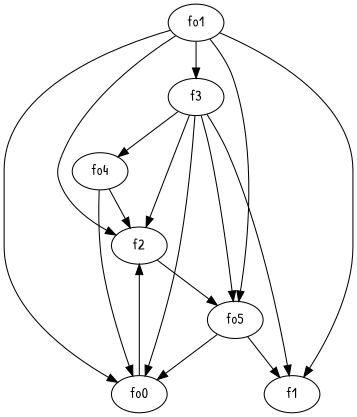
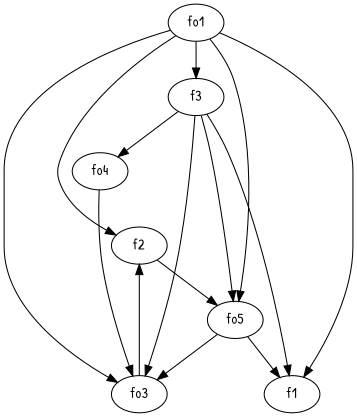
(170, 166) -> none
(117, 204) -> none
(139, 394) -> (139, 394)
